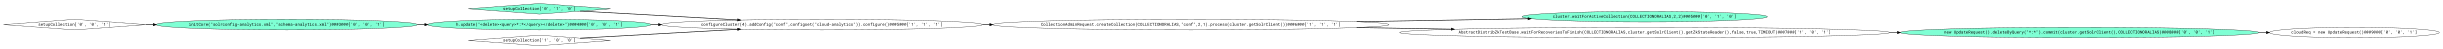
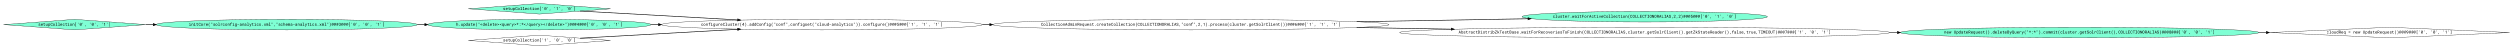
(75, 25) -> (75, 25)
(2354, 33) -> (2390, 33)
